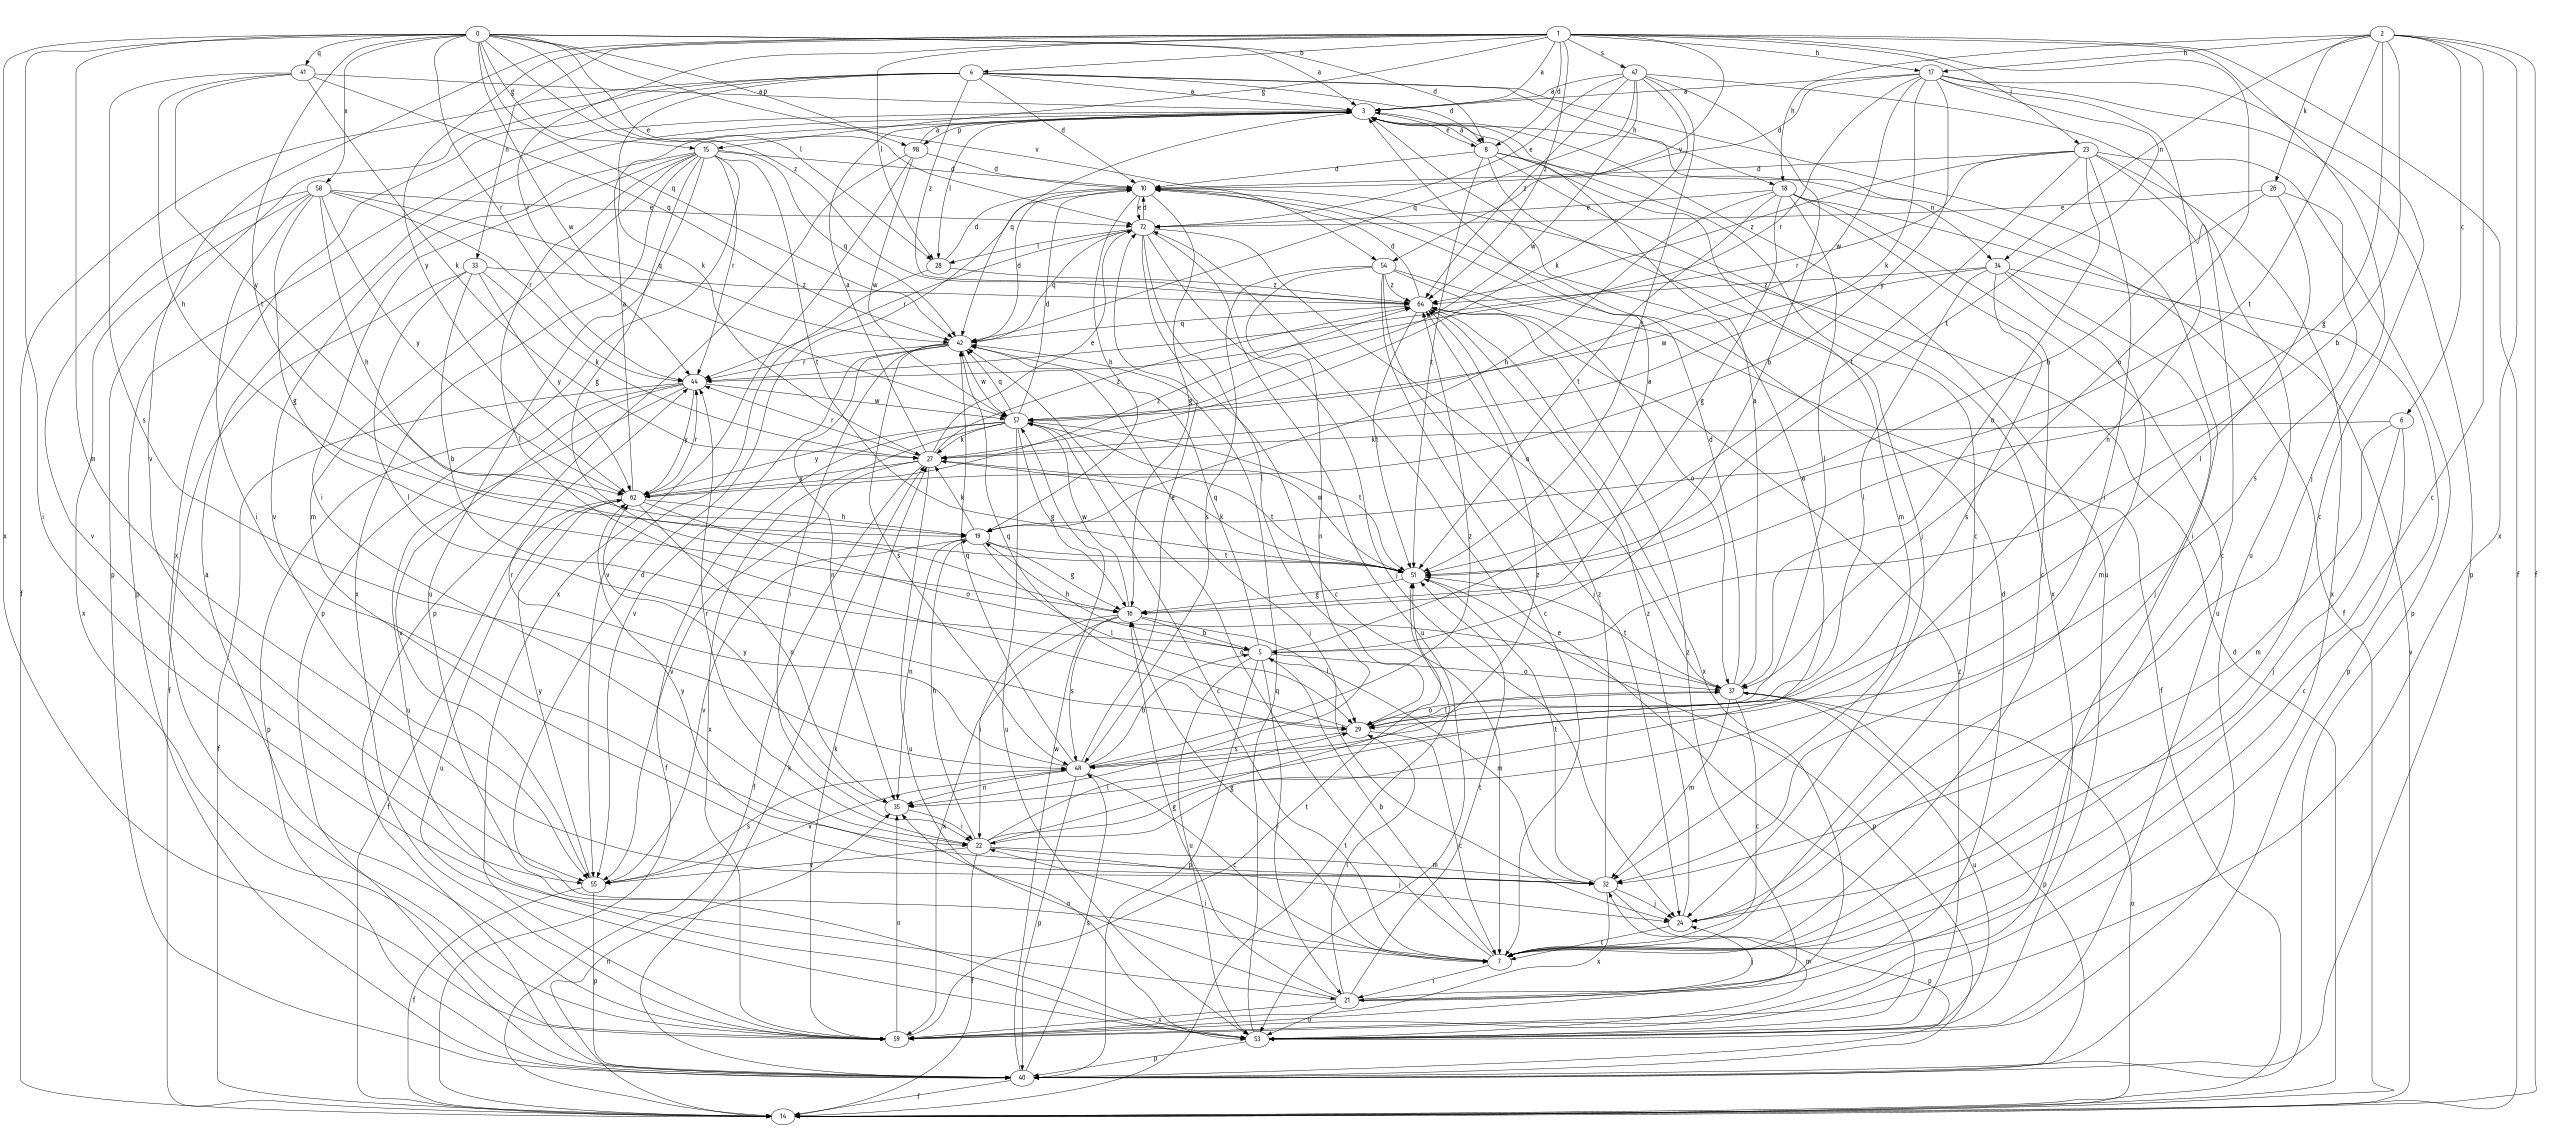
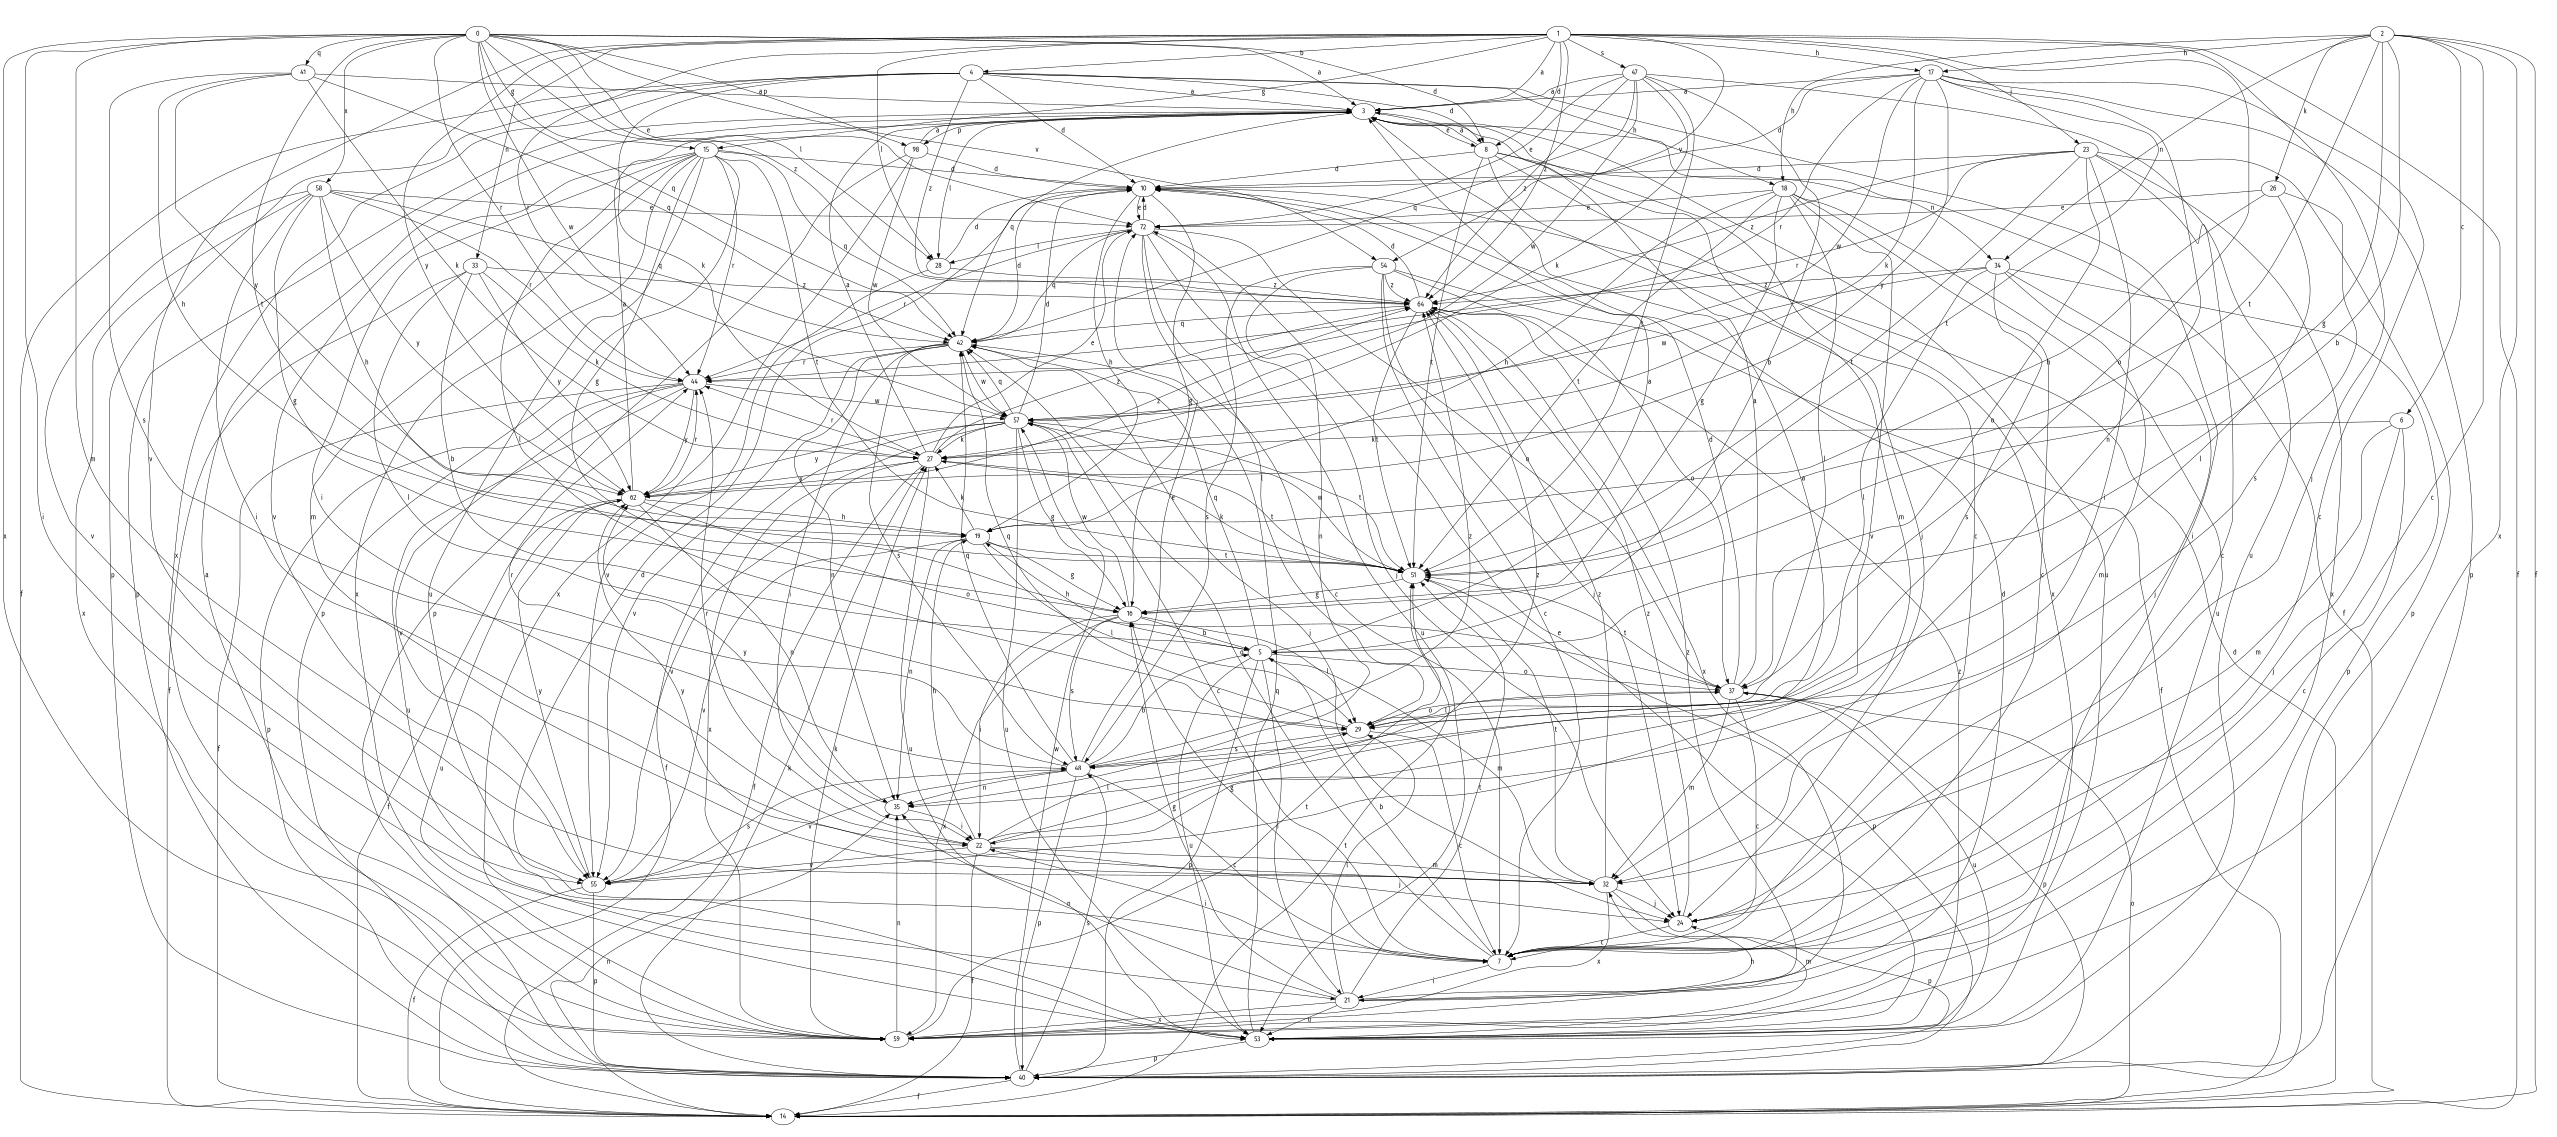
(1752, 962) -> (1752, 962)
(2394, 1096) -> (1552, 777)
